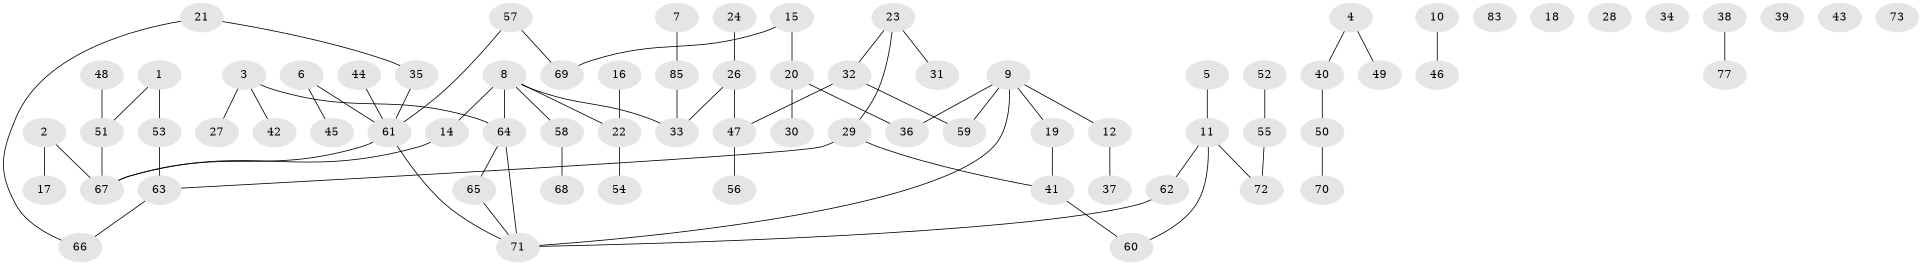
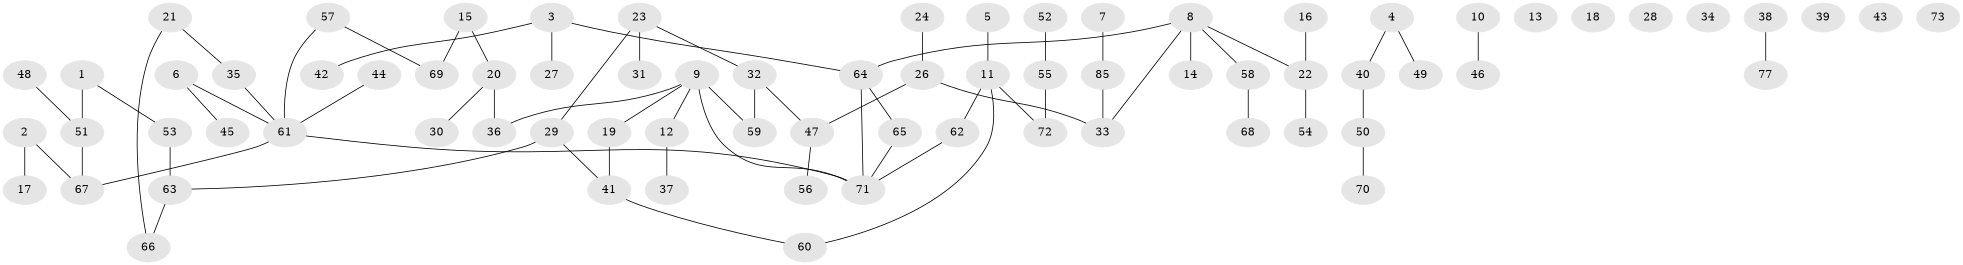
(1495, 18) -> (1536, 18)
(322, 162) -> none
